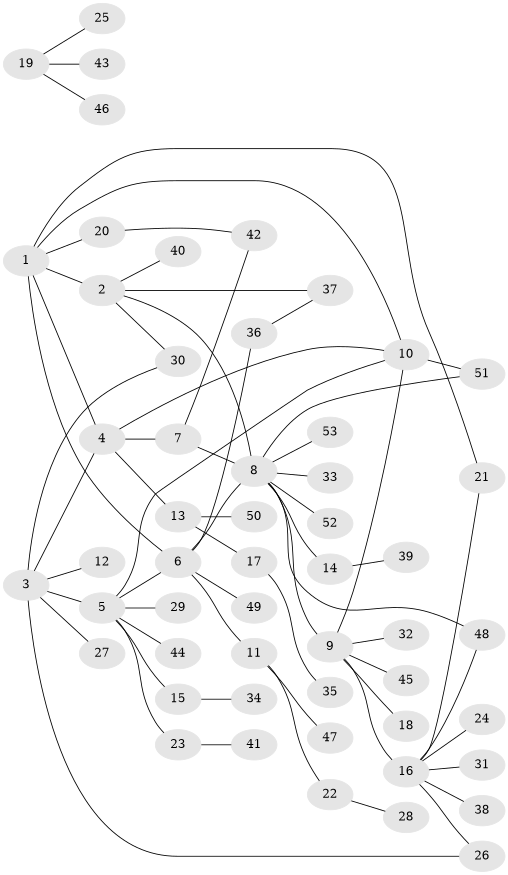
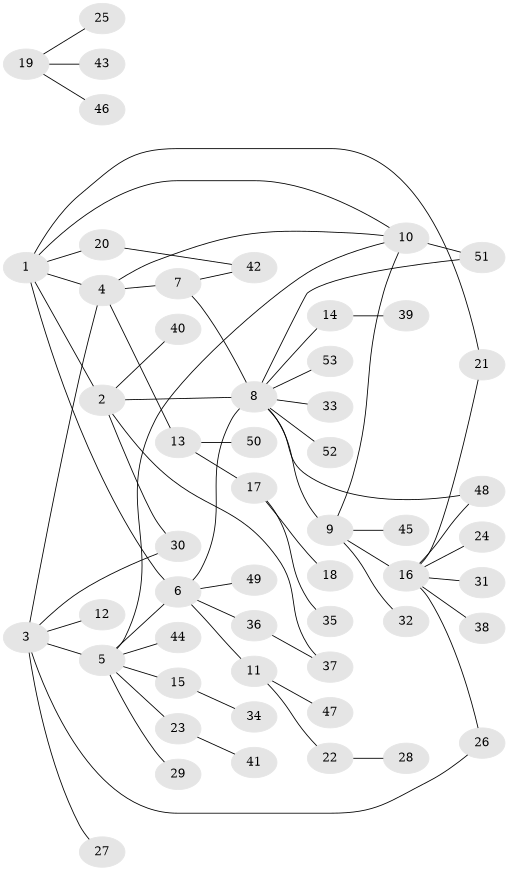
(368, 687) -> (291, 533)
